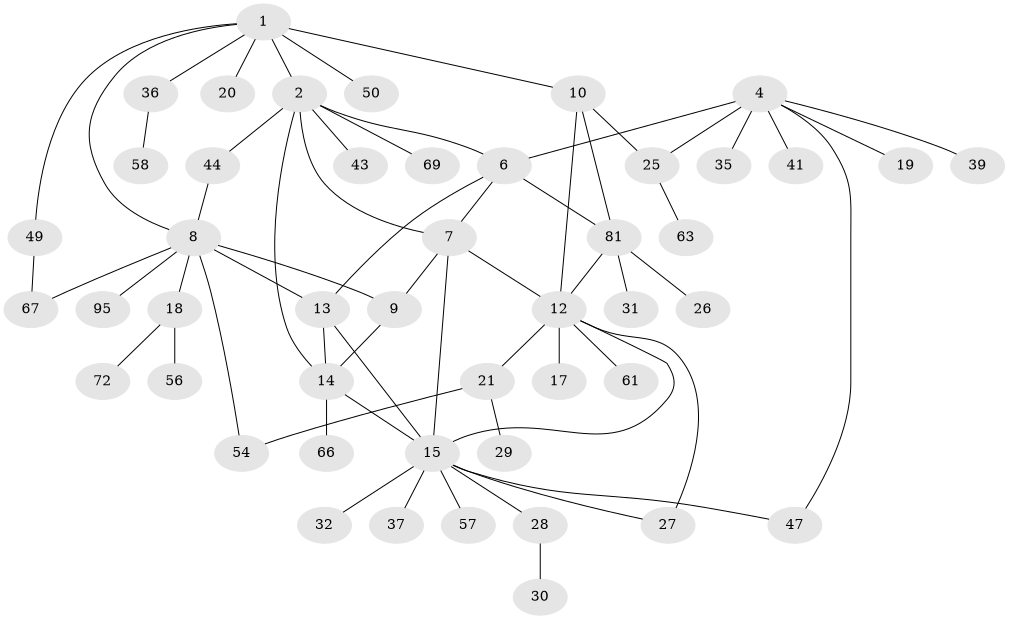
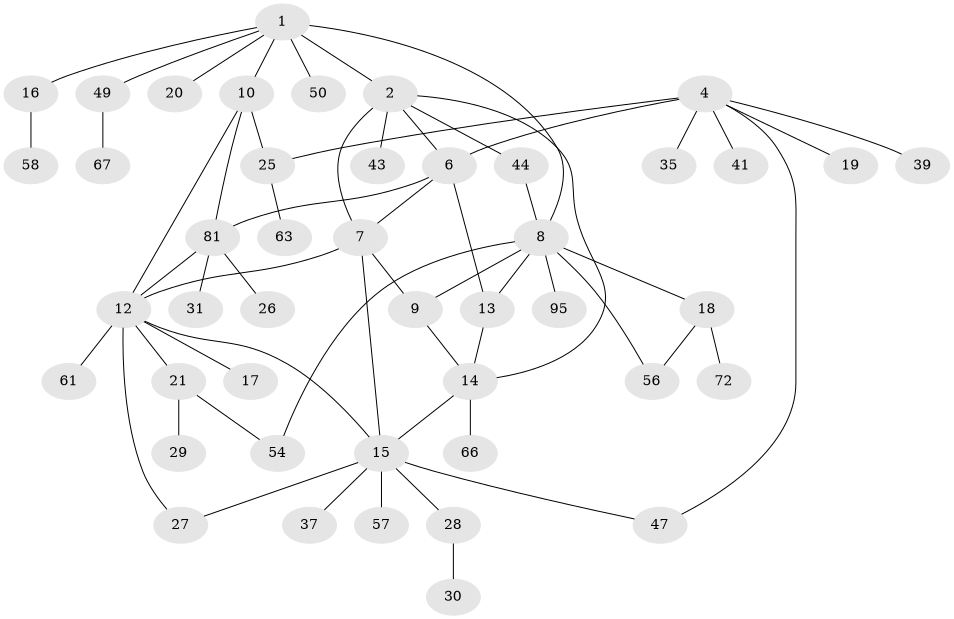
(151, 94) -> (31, 94)
(432, 166) -> none
(111, 272) -> (599, 296)
(377, 381) -> none
(325, 525) -> none
